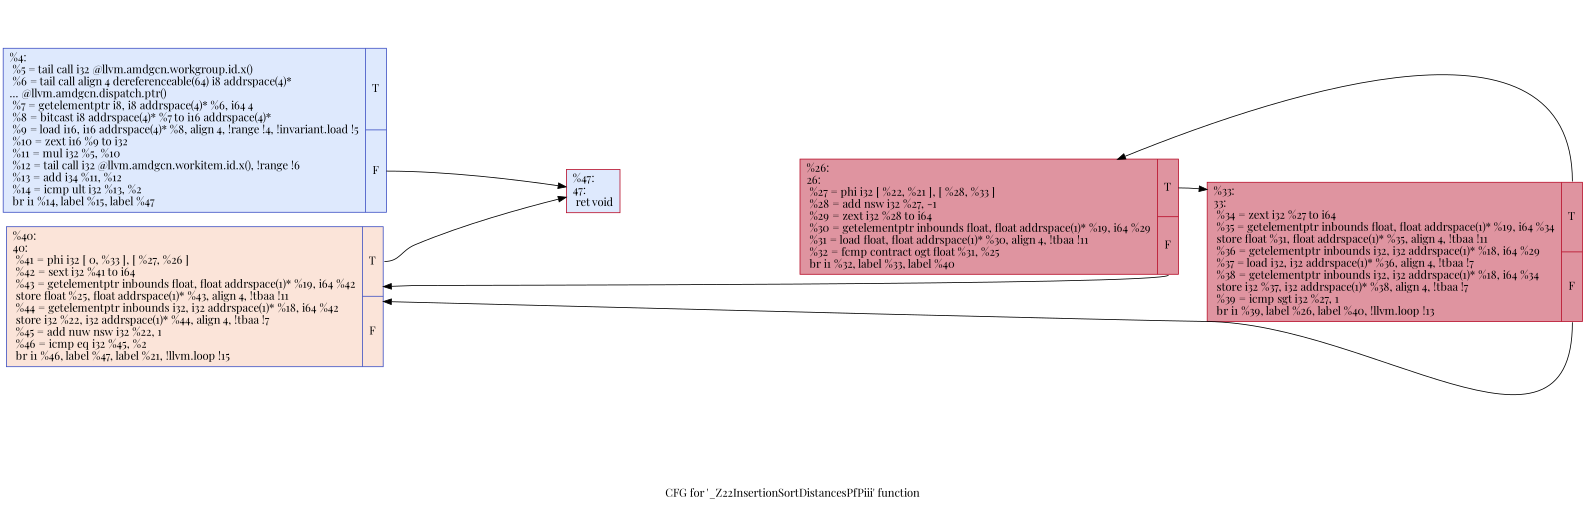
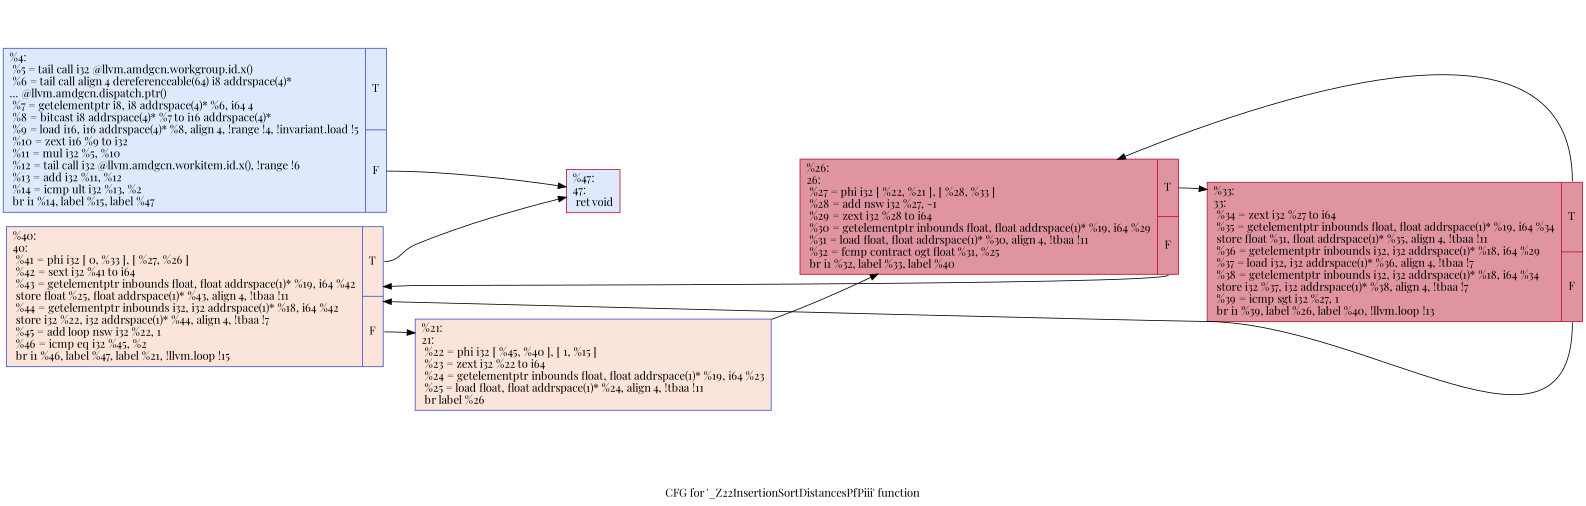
(66, 178) -> (66, 178)
(88, 332) -> (87, 332)
none -> (593, 365)
